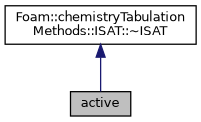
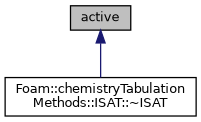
(101, 74) -> (101, 60)
